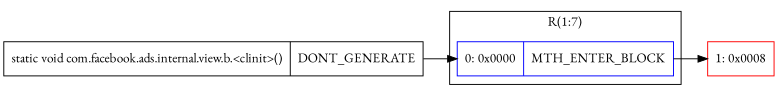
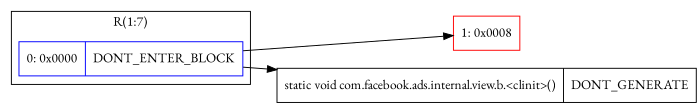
(599, 58) -> (164, 58)
(435, 59) -> (256, 68)
